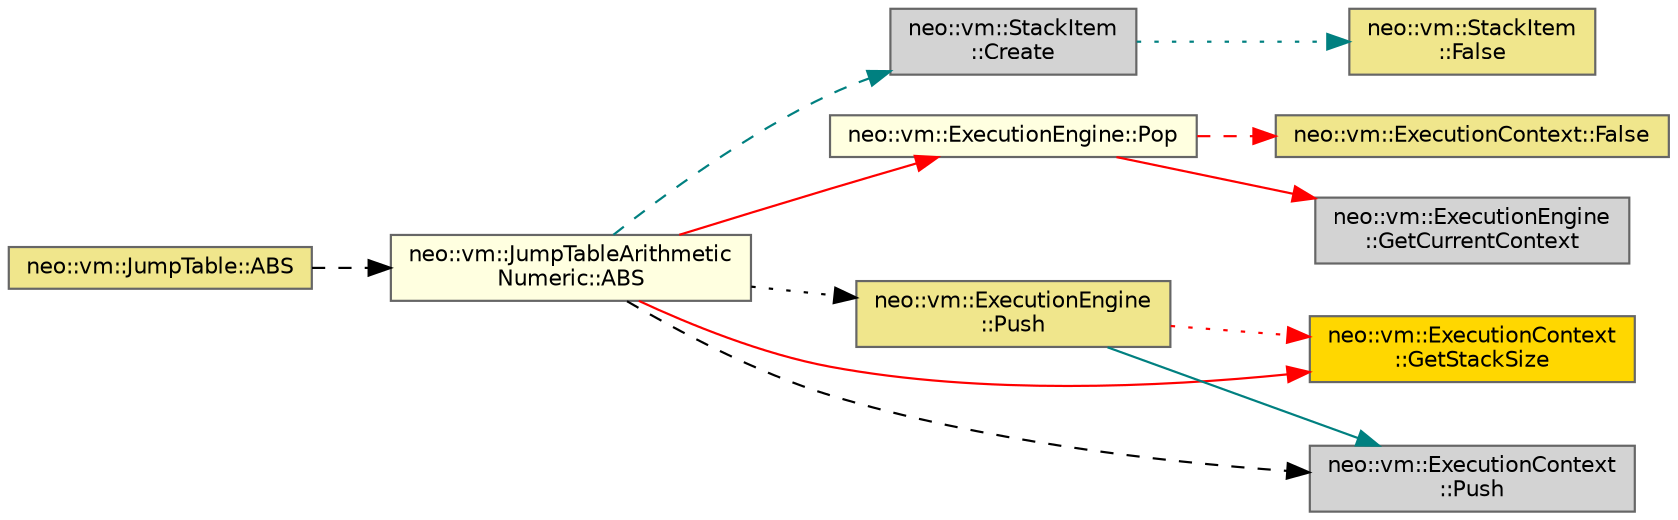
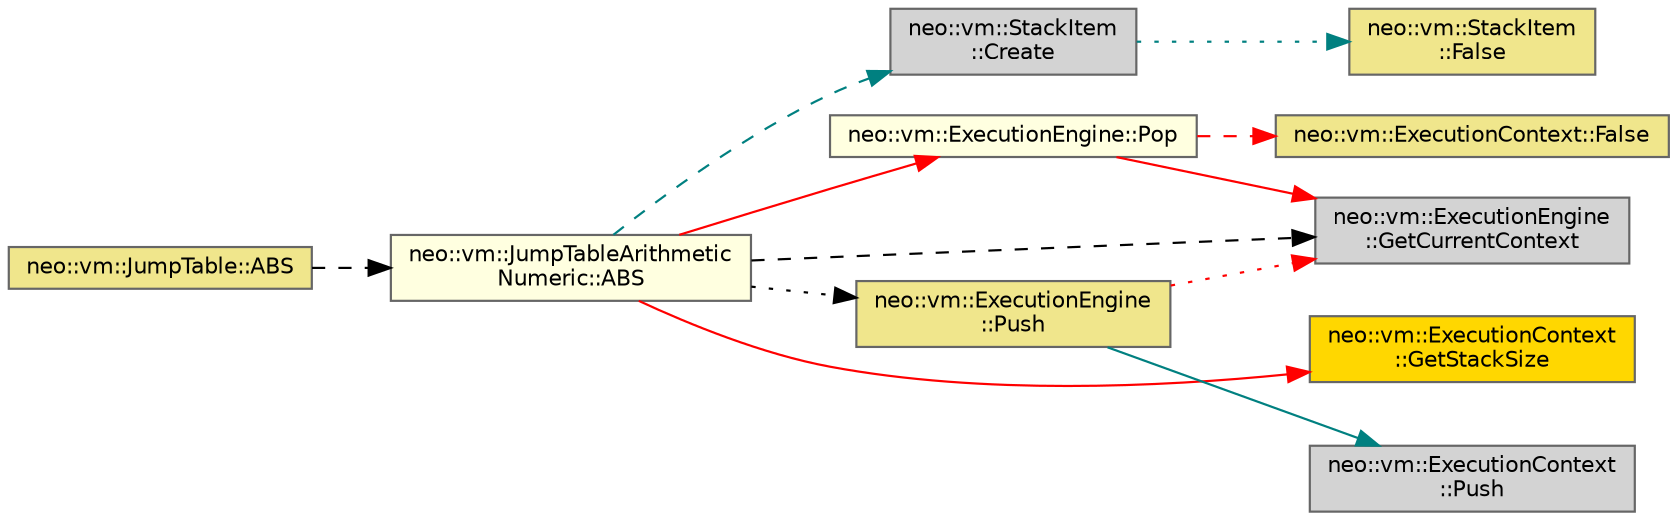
(1229, 330) -> (1232, 274)
(946, 425) -> (1022, 249)
